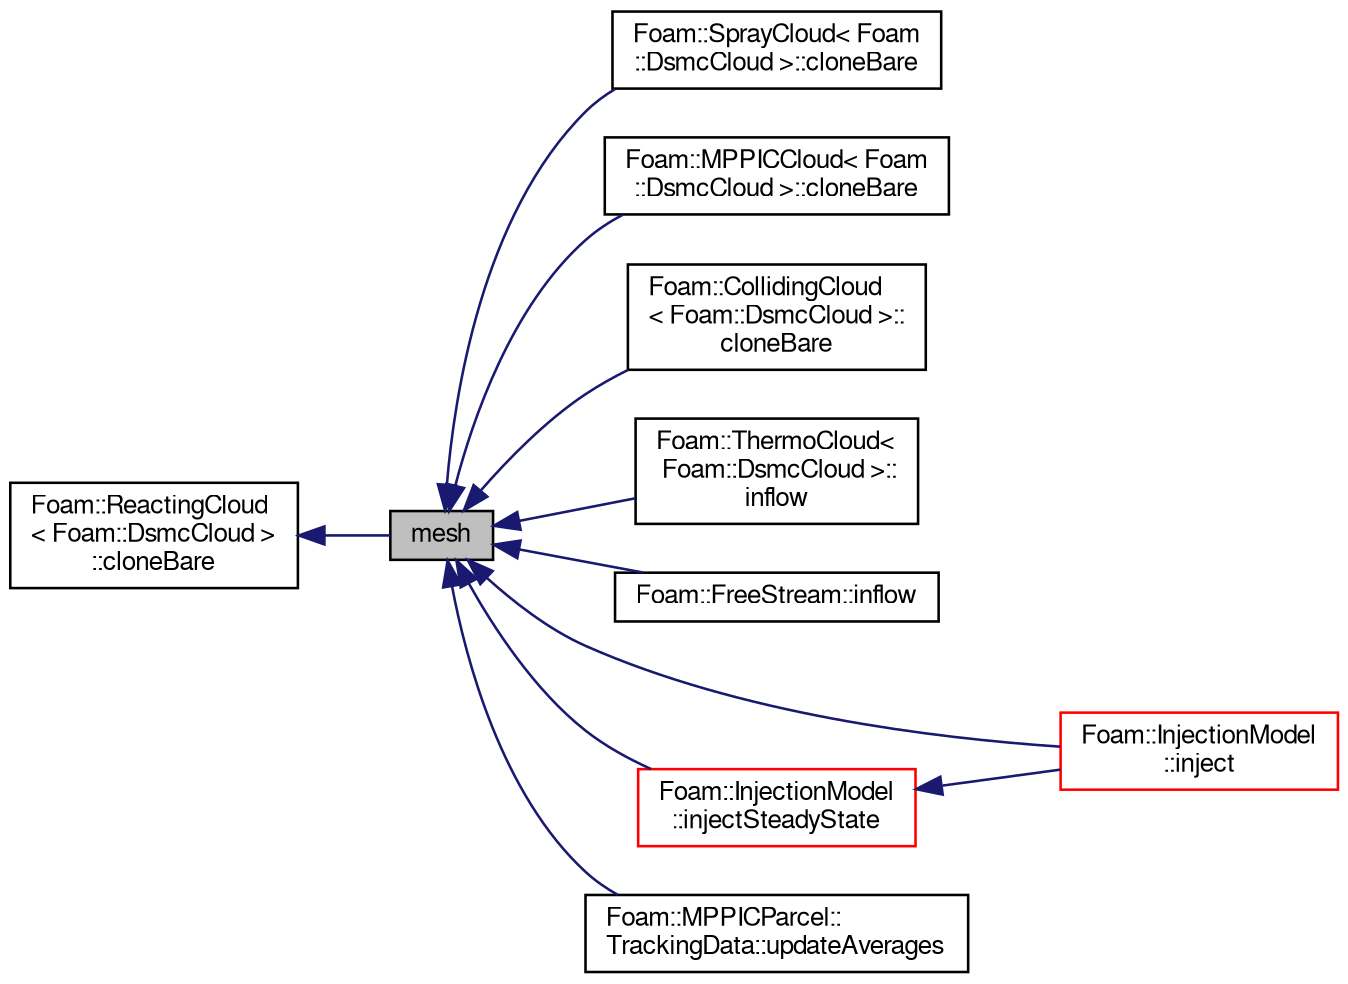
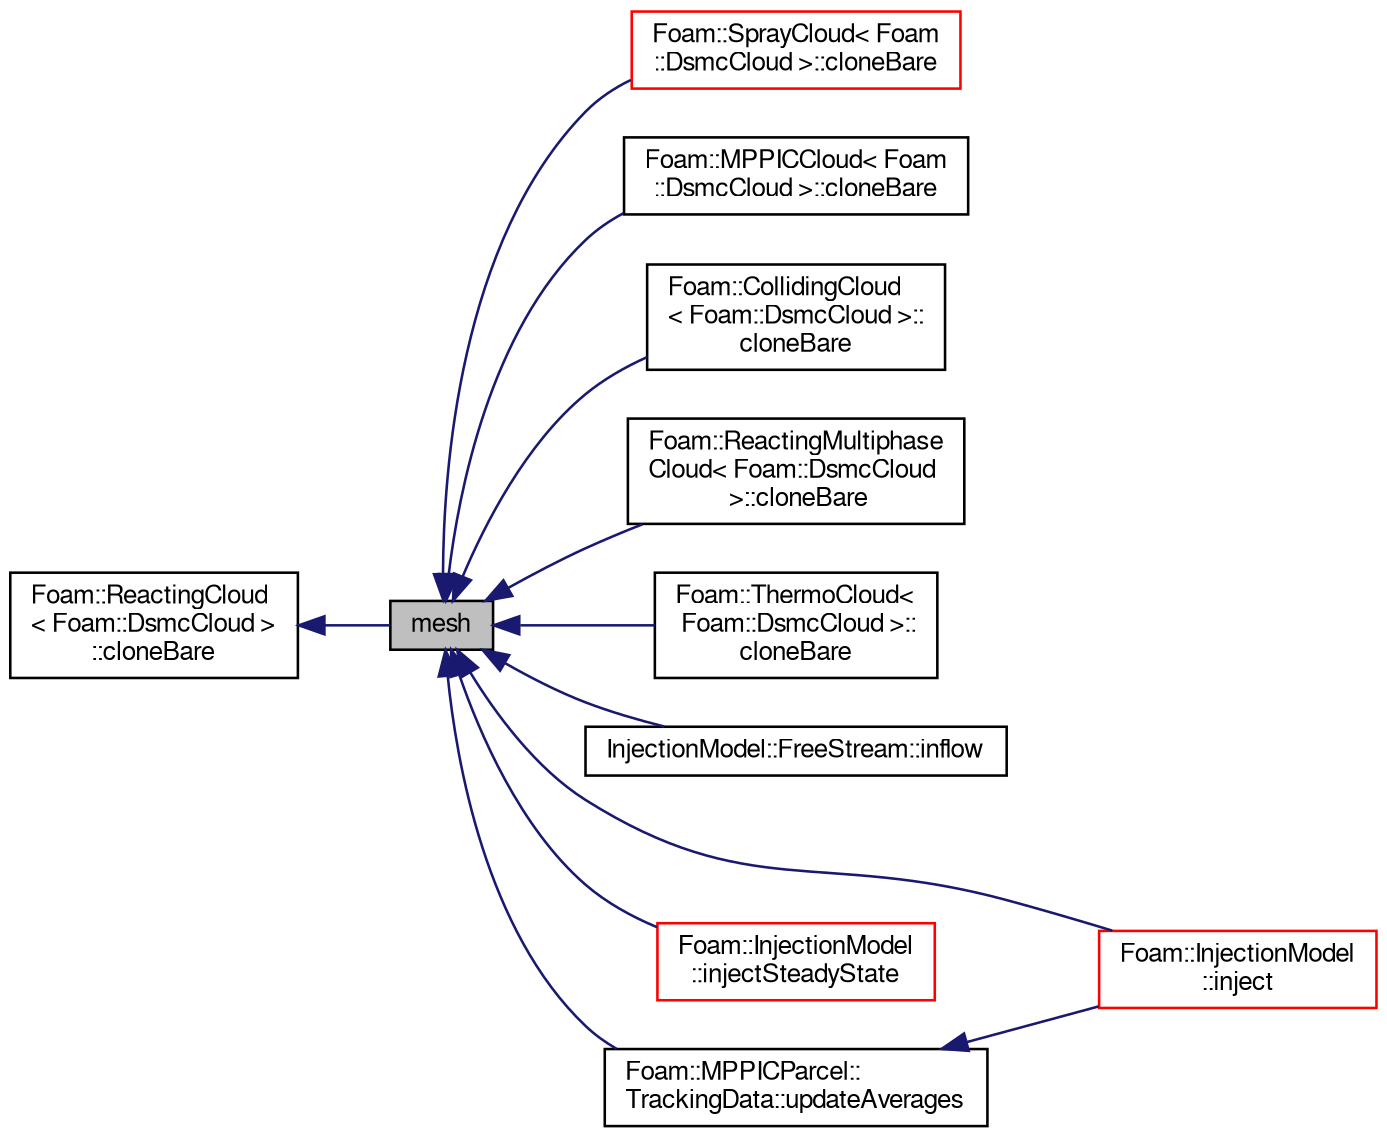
(777, 50) -> (796, 50)
(777, 471) -> (796, 625)
none -> (796, 471)
(777, 597) -> (796, 751)
(1002, 778) -> (1033, 1024)
